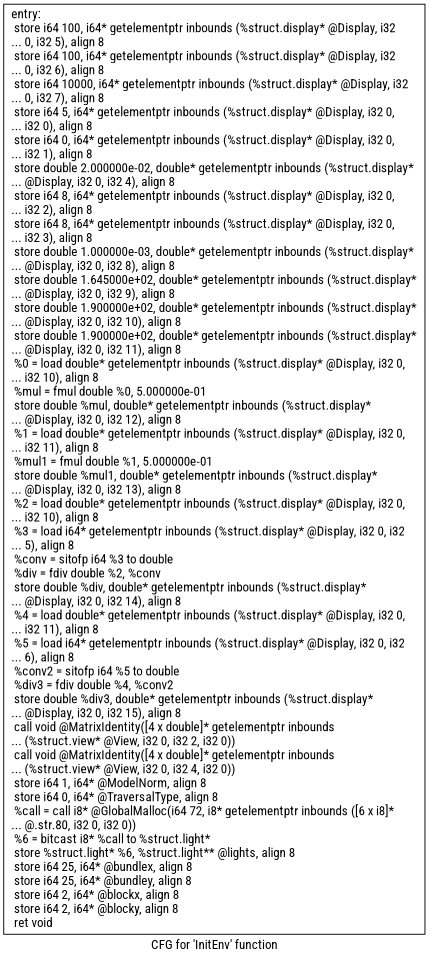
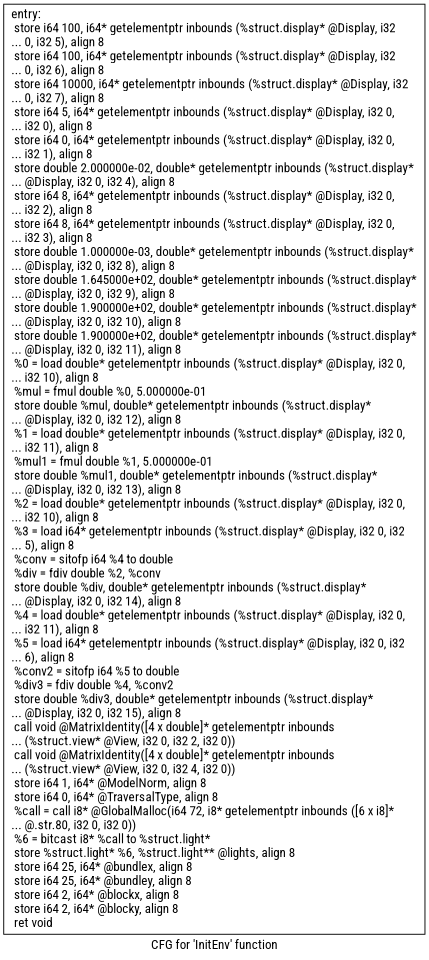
(93, 560) -> (93, 560)
